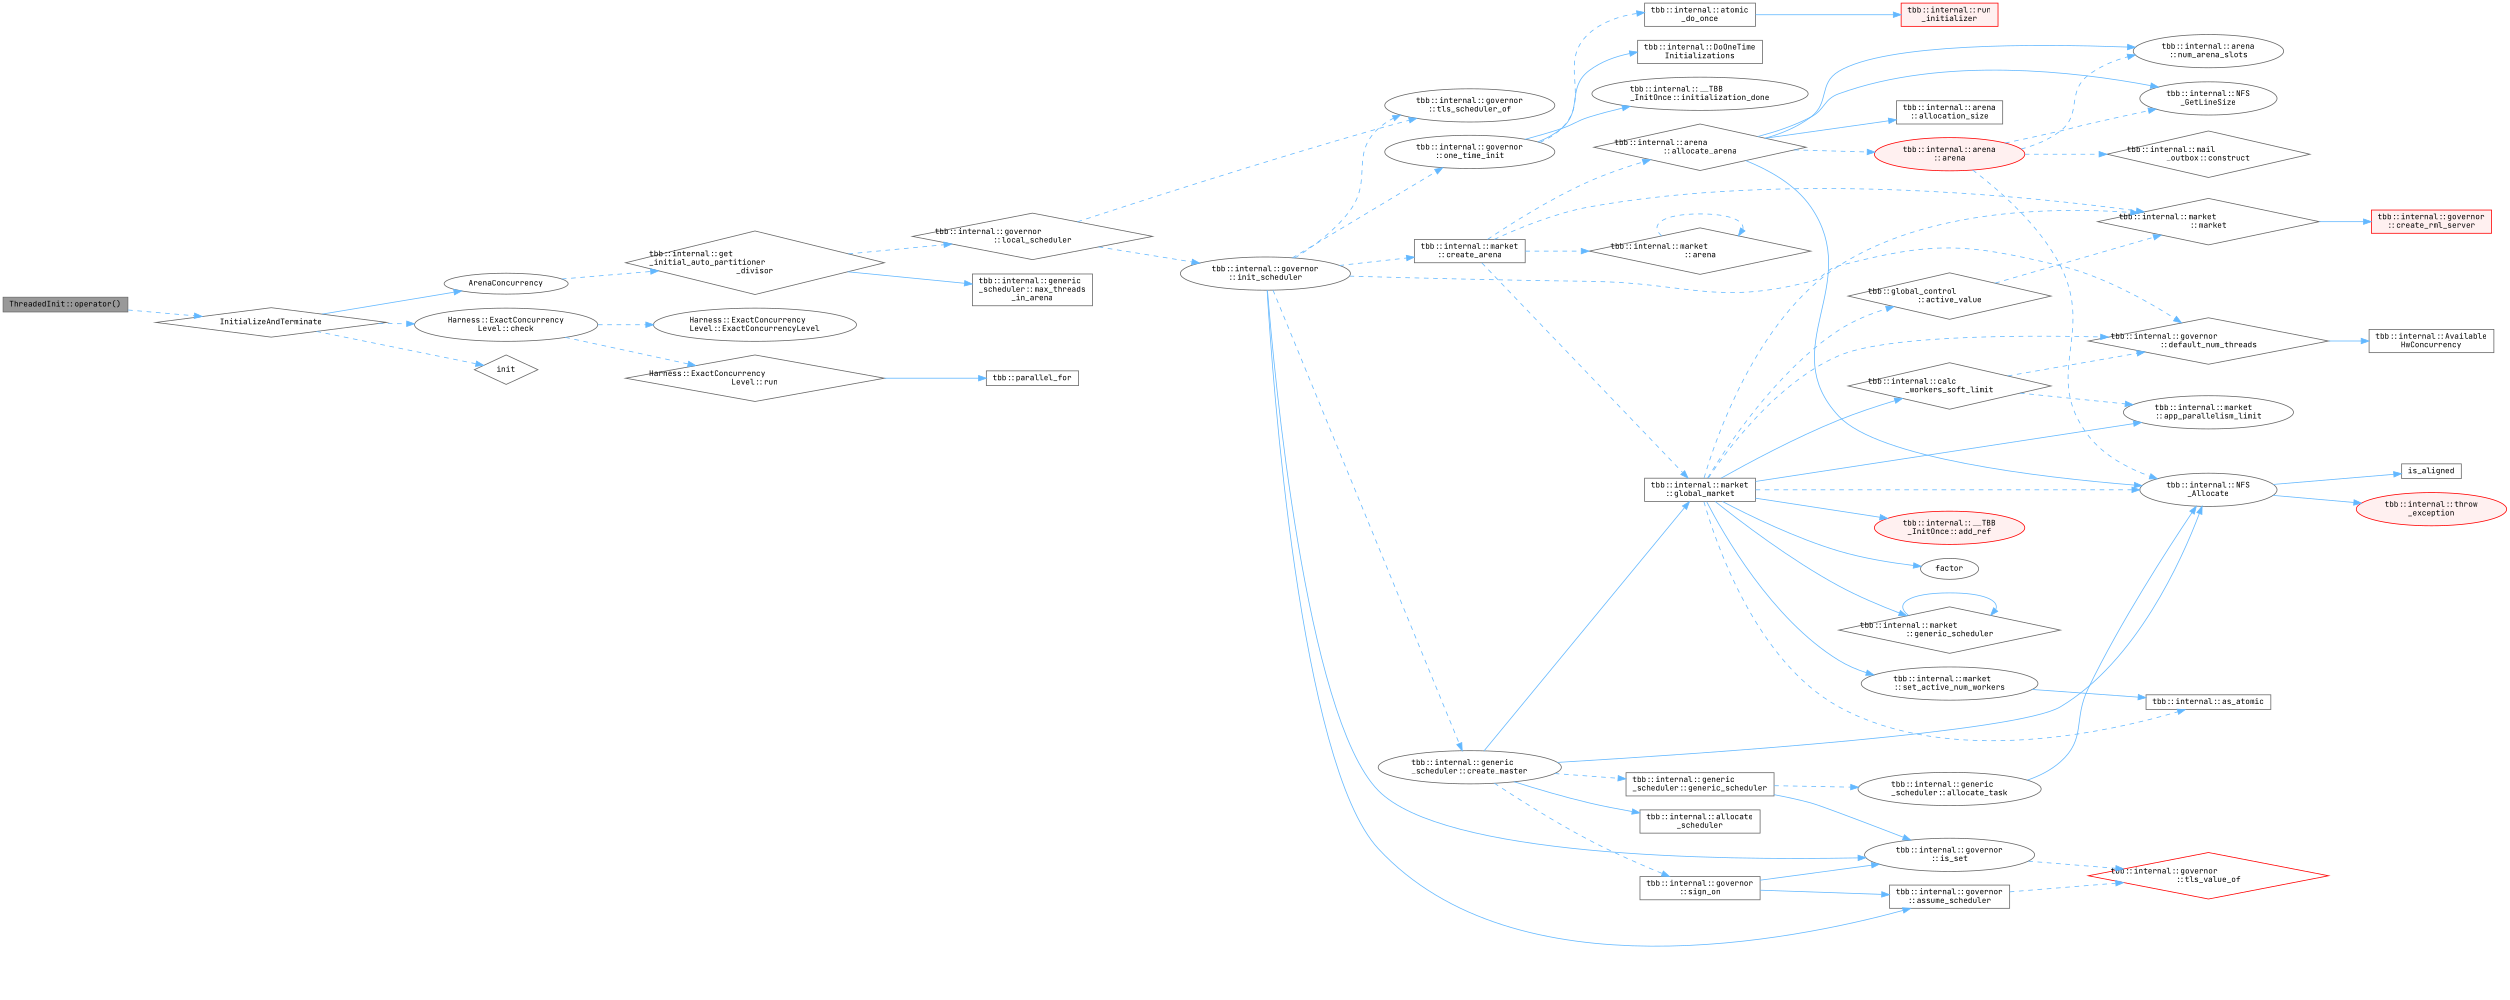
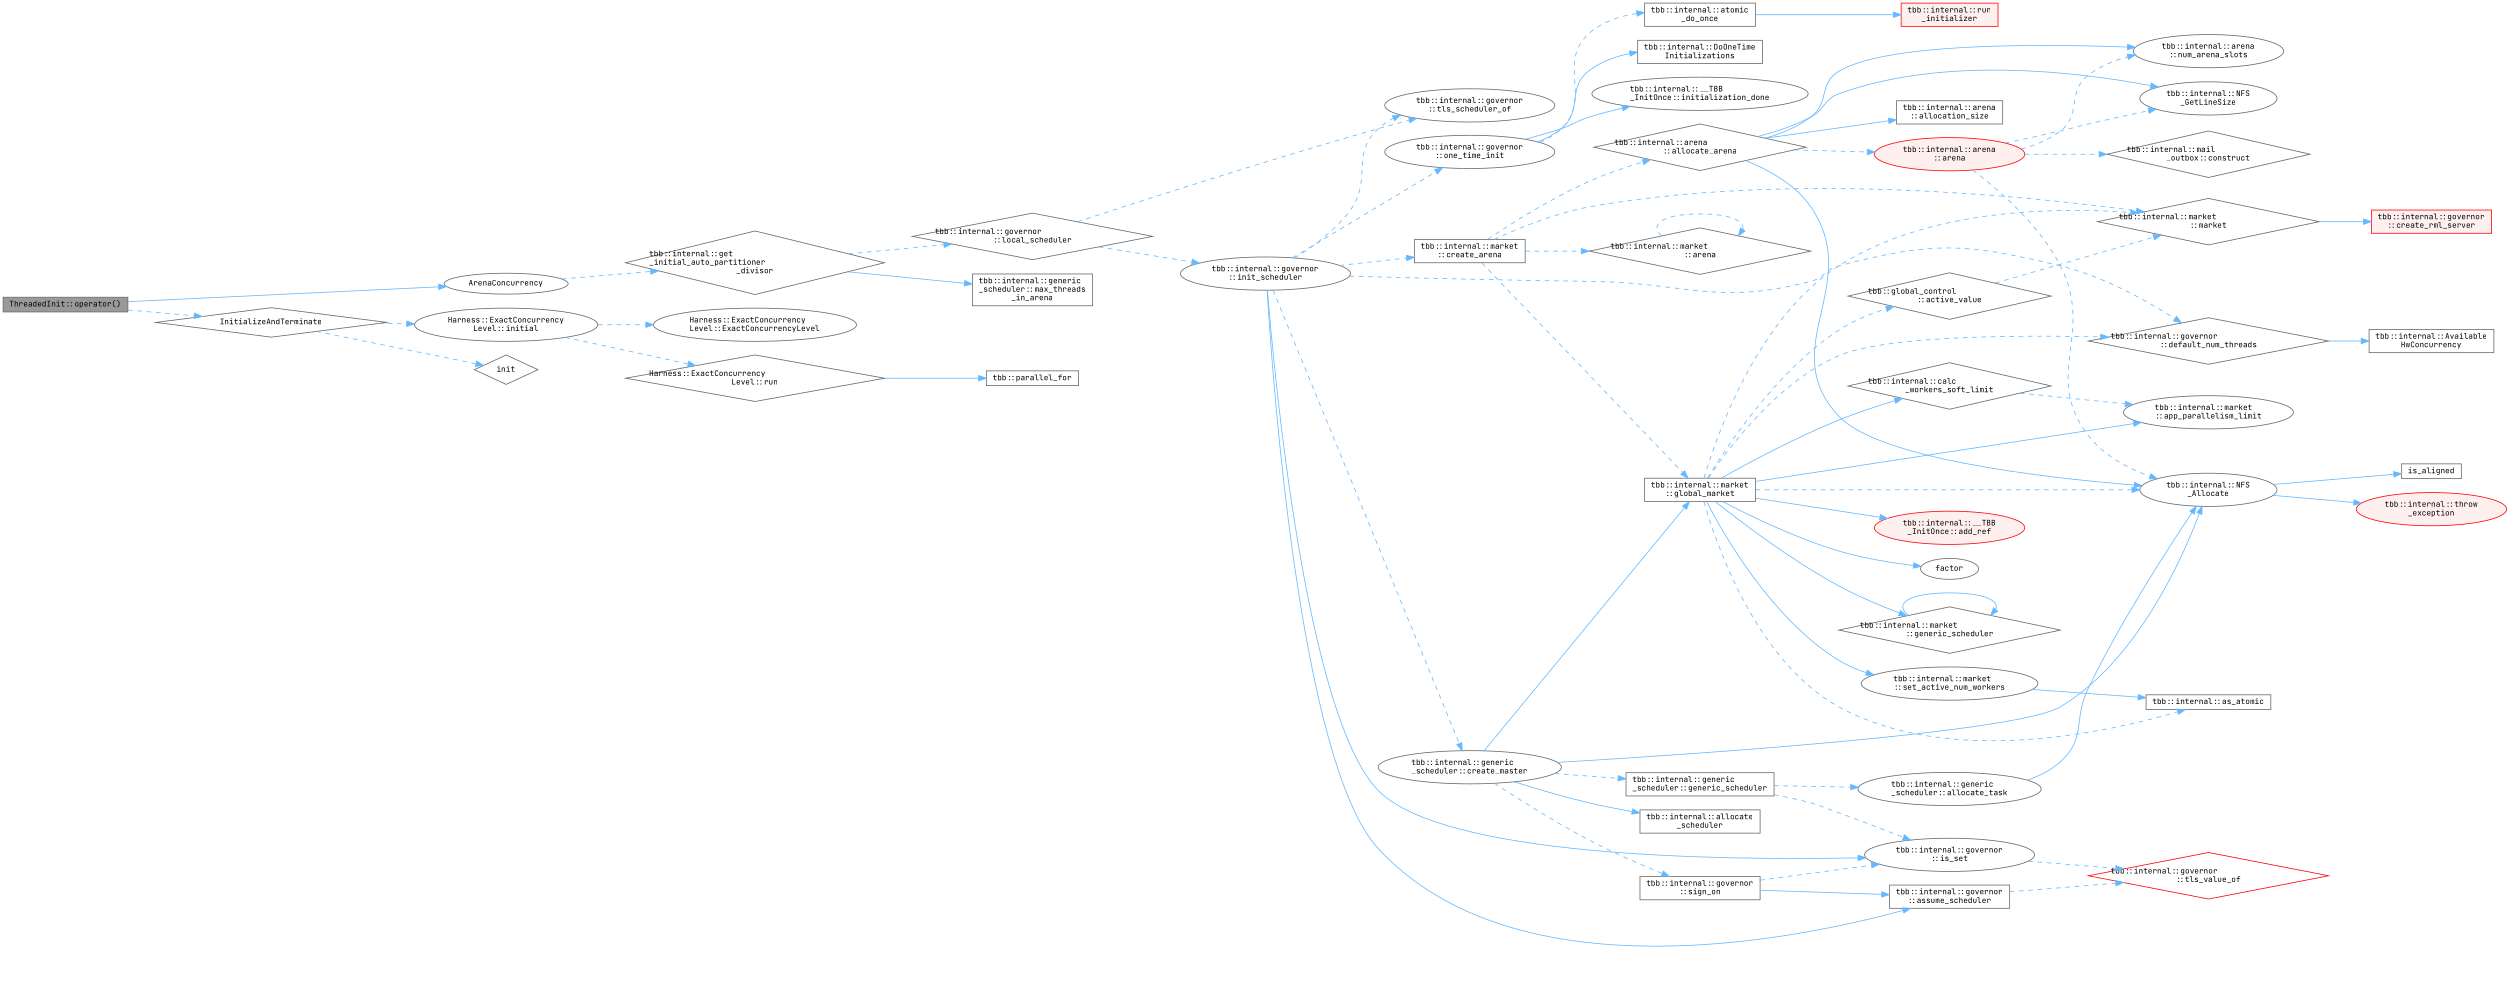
(388, 303) -> (283, 294)
(506, 325) -> (506, 325)
(2076, 364) -> none
(1840, 813) -> (1840, 813)
(1816, 873) -> (1816, 873)
